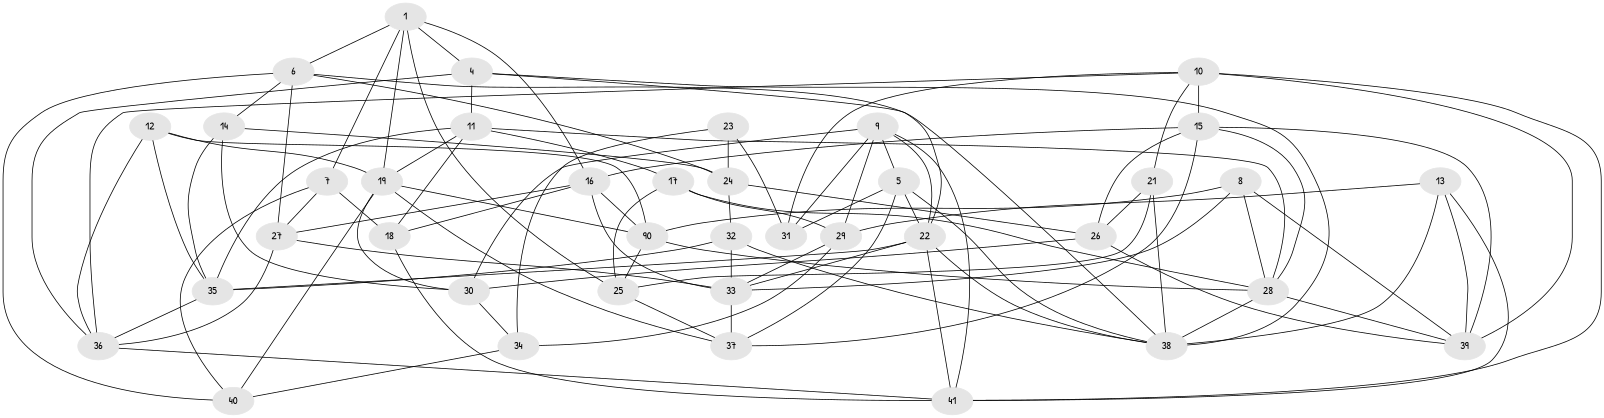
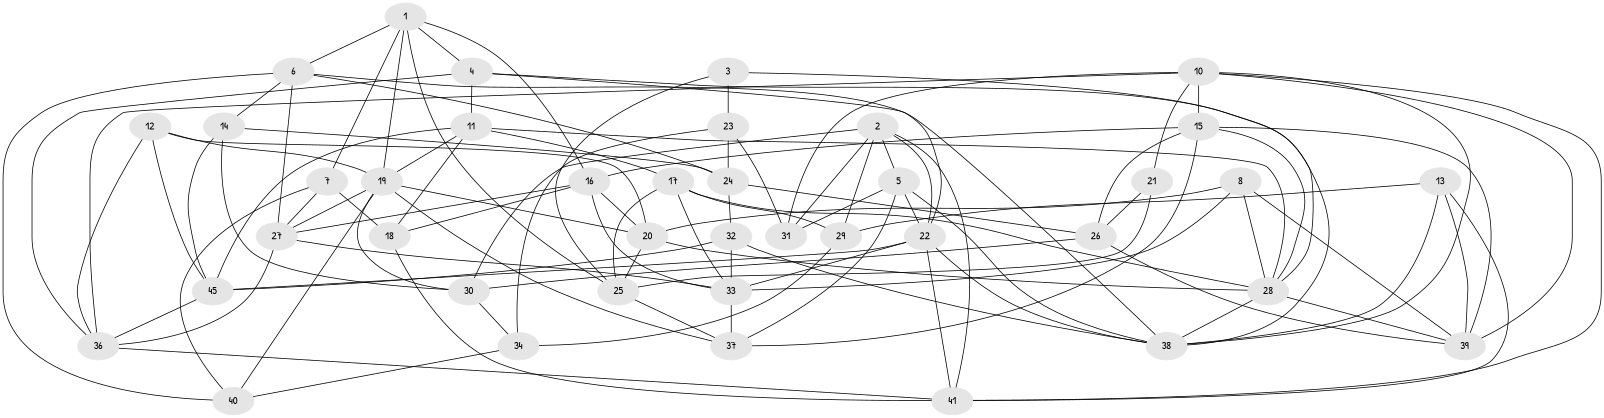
none -> (728, 72)
(878, 127) -> (878, 127)
none -> (329, 209)
(647, 236) -> (647, 236)
(1159, 264) -> (1467, 199)
(778, 268) -> (698, 238)
(213, 291) -> (213, 291)
